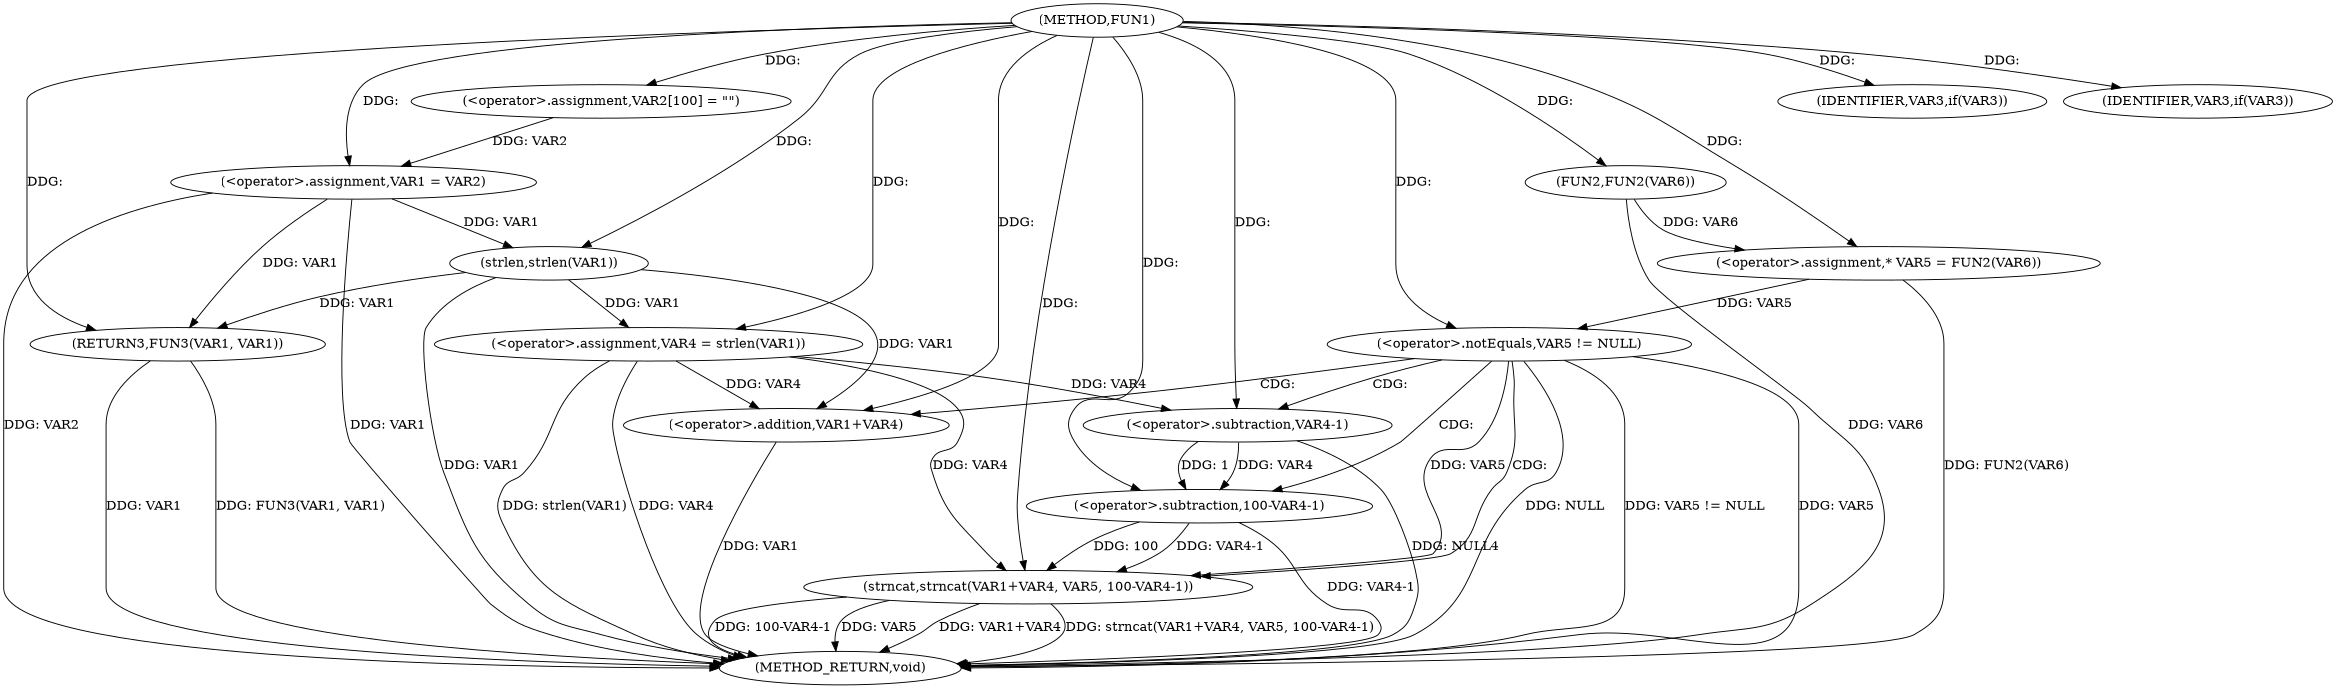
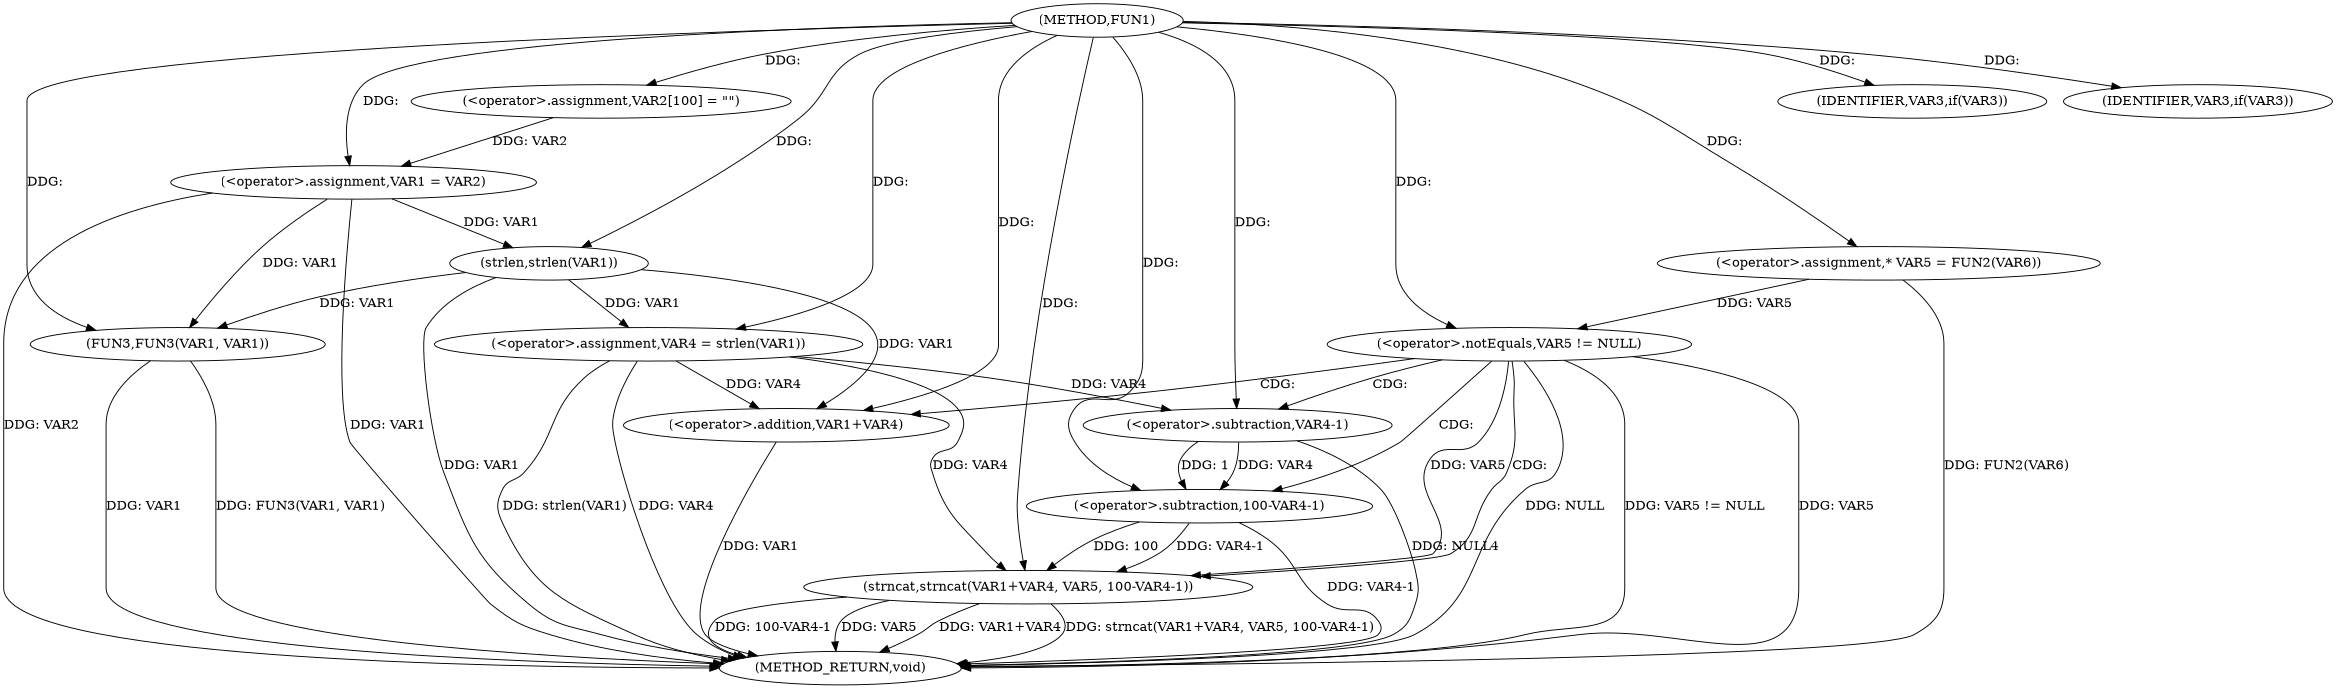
(1626, 182) -> none
(178, 344) -> (178, 344)
